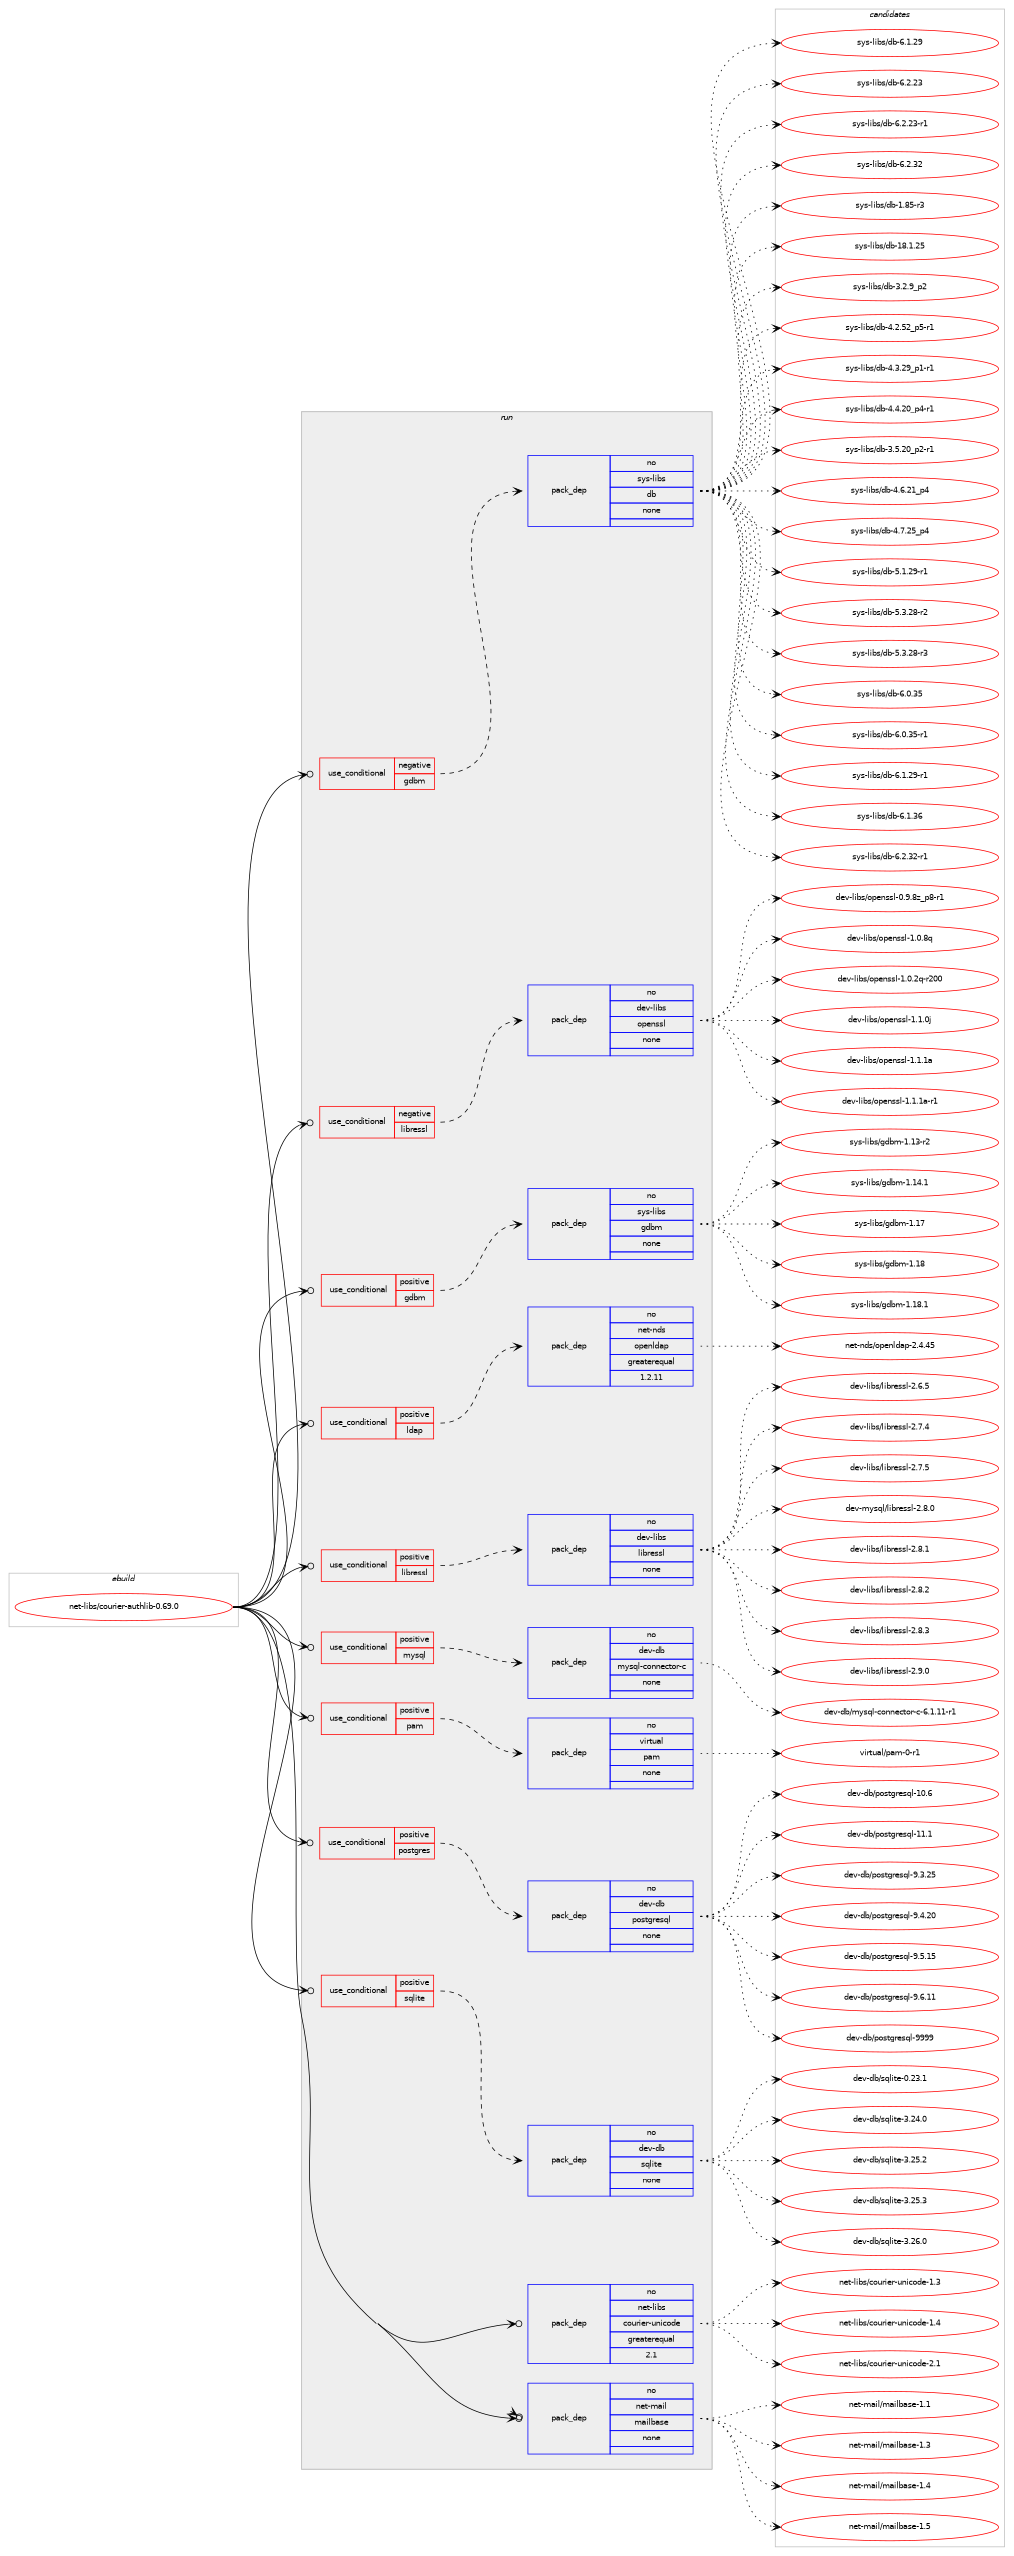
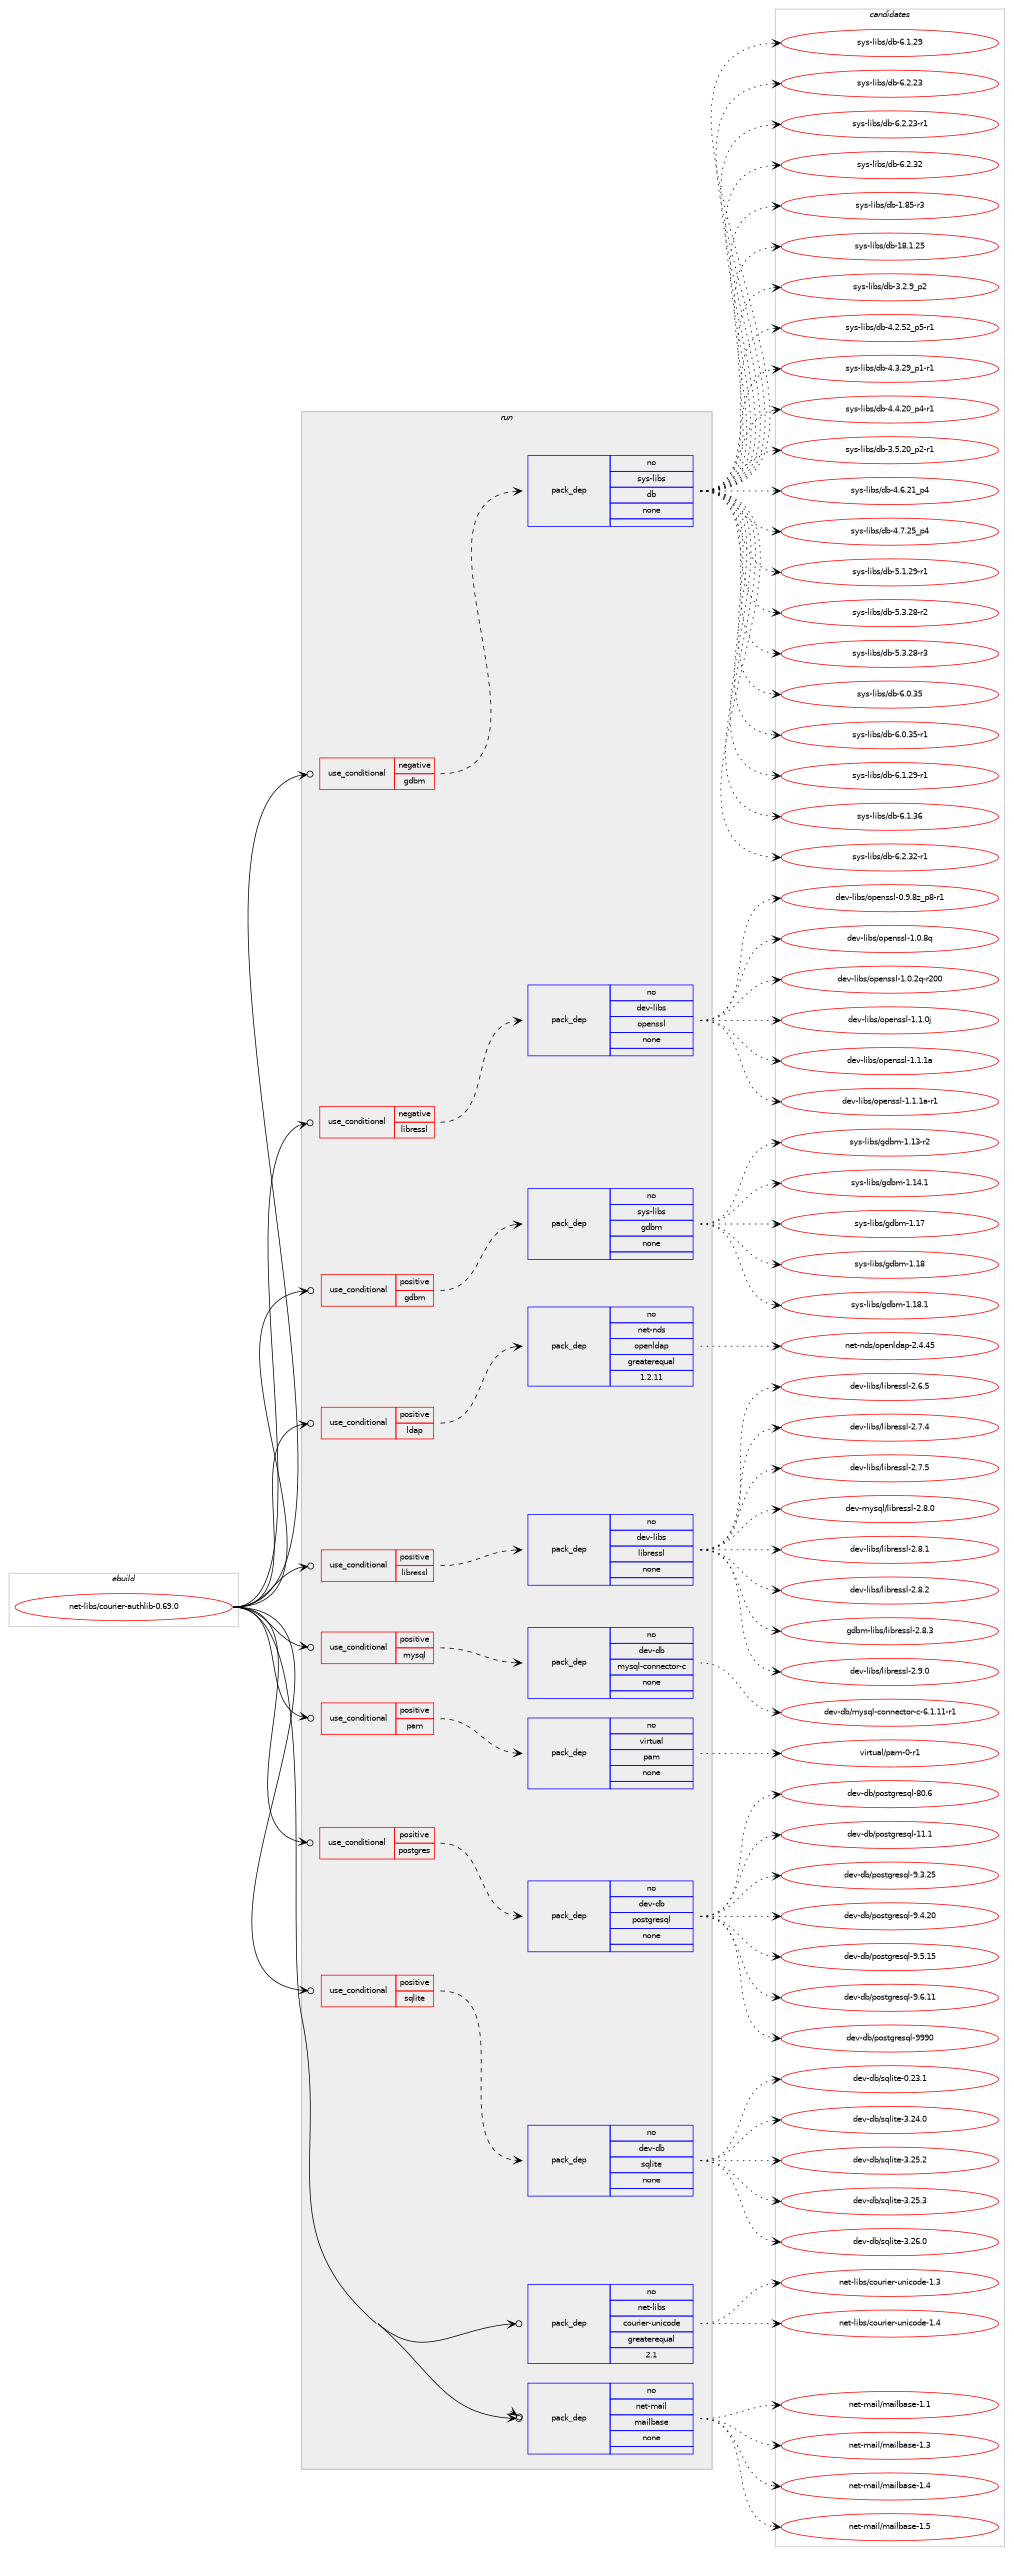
(890, 1631) -> (890, 1631)
(890, 1794) -> (890, 1794)
(890, 2039) -> (890, 2039)
(890, 2364) -> none
